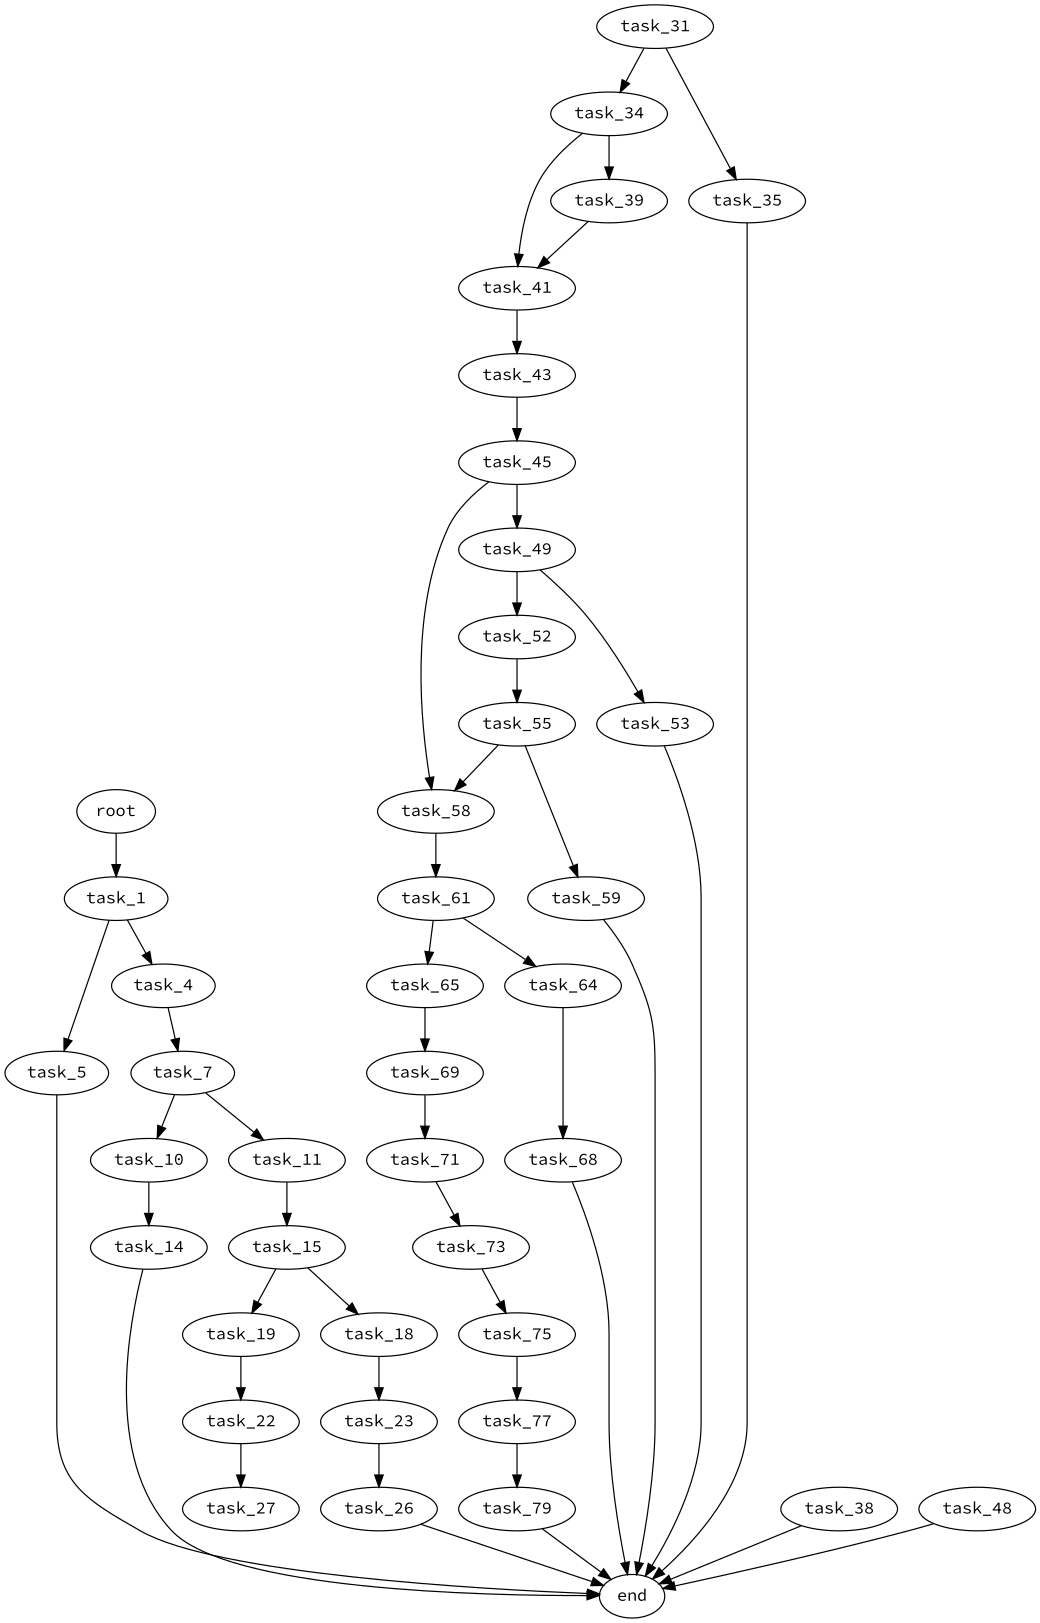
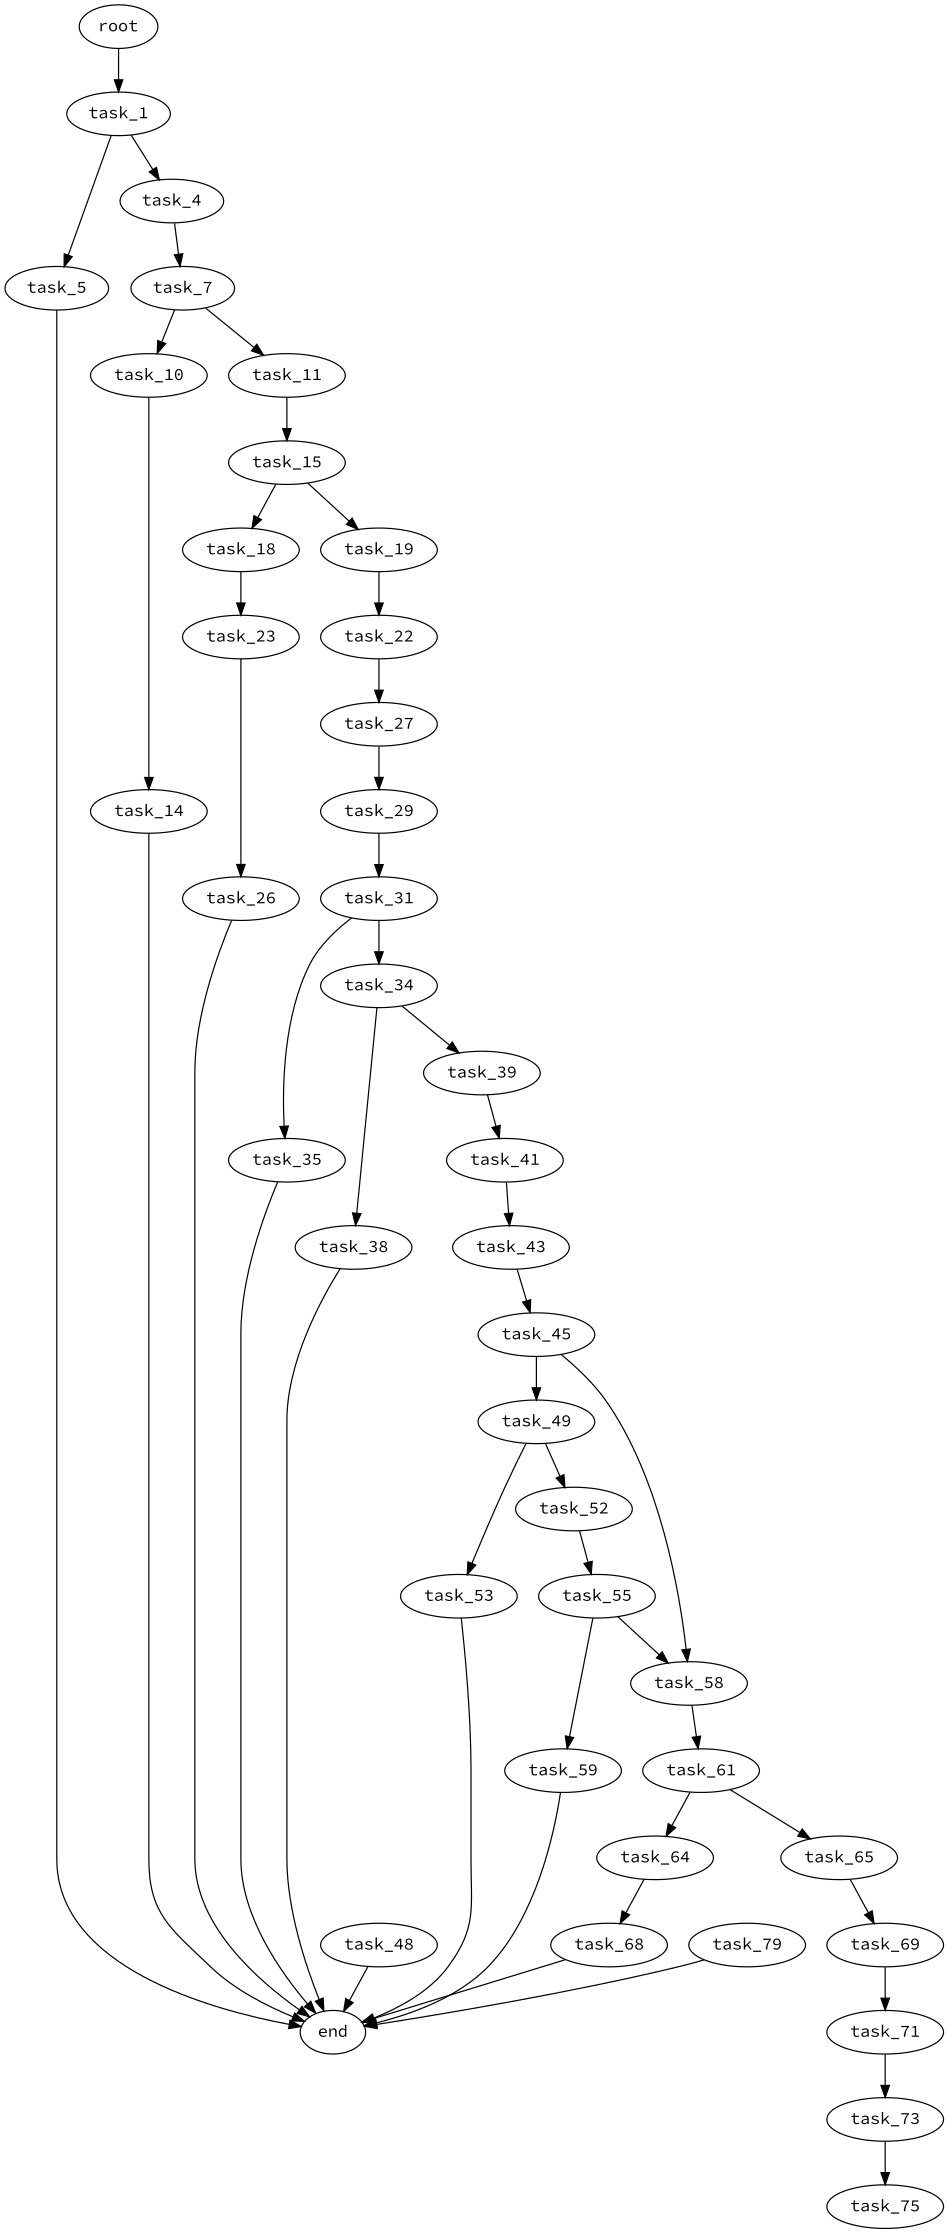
(536, 186) -> (367, 1110)
none -> (379, 811)
(517, 1422) -> none
